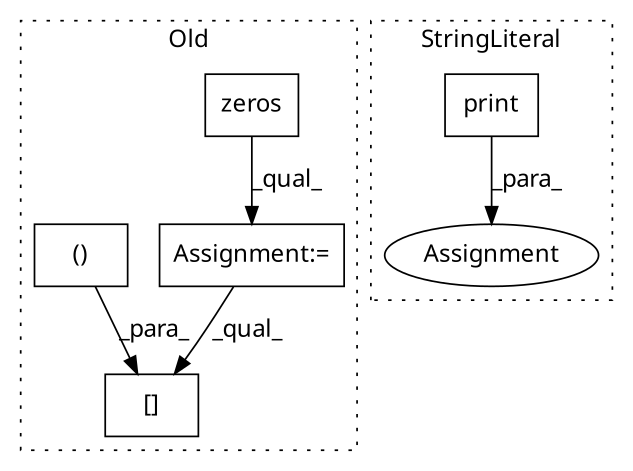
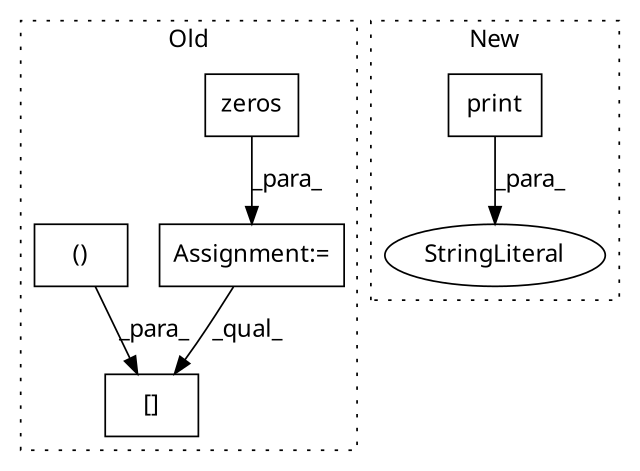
(492, 41) -> (495, 41)
(287, 180) -> (287, 180)
(492, 255) -> (495, 255)
